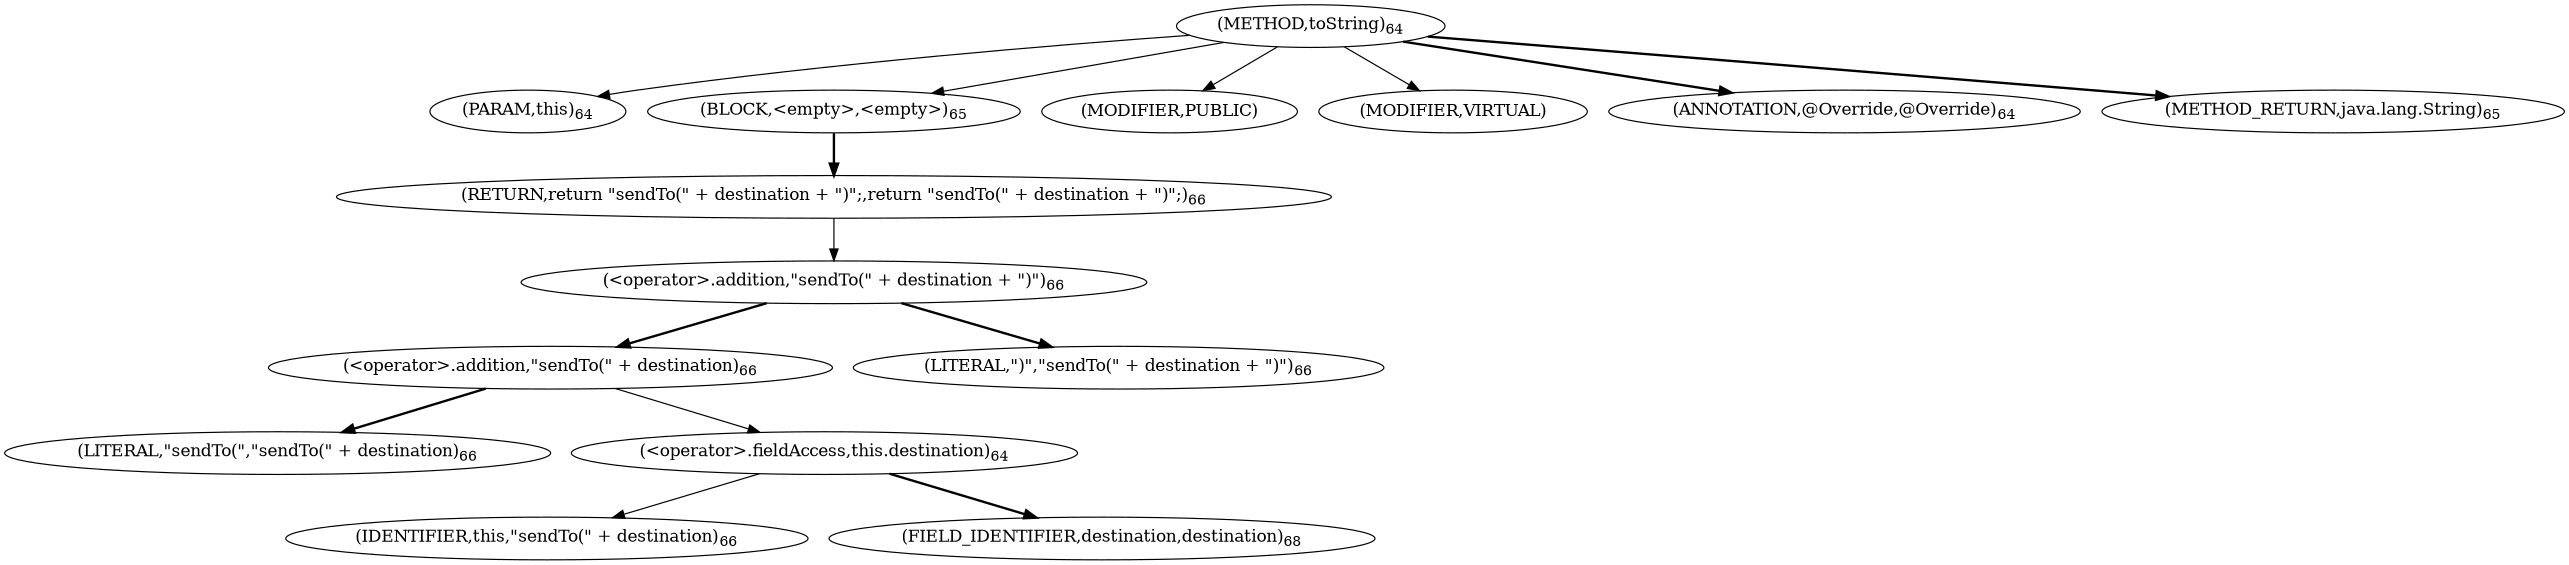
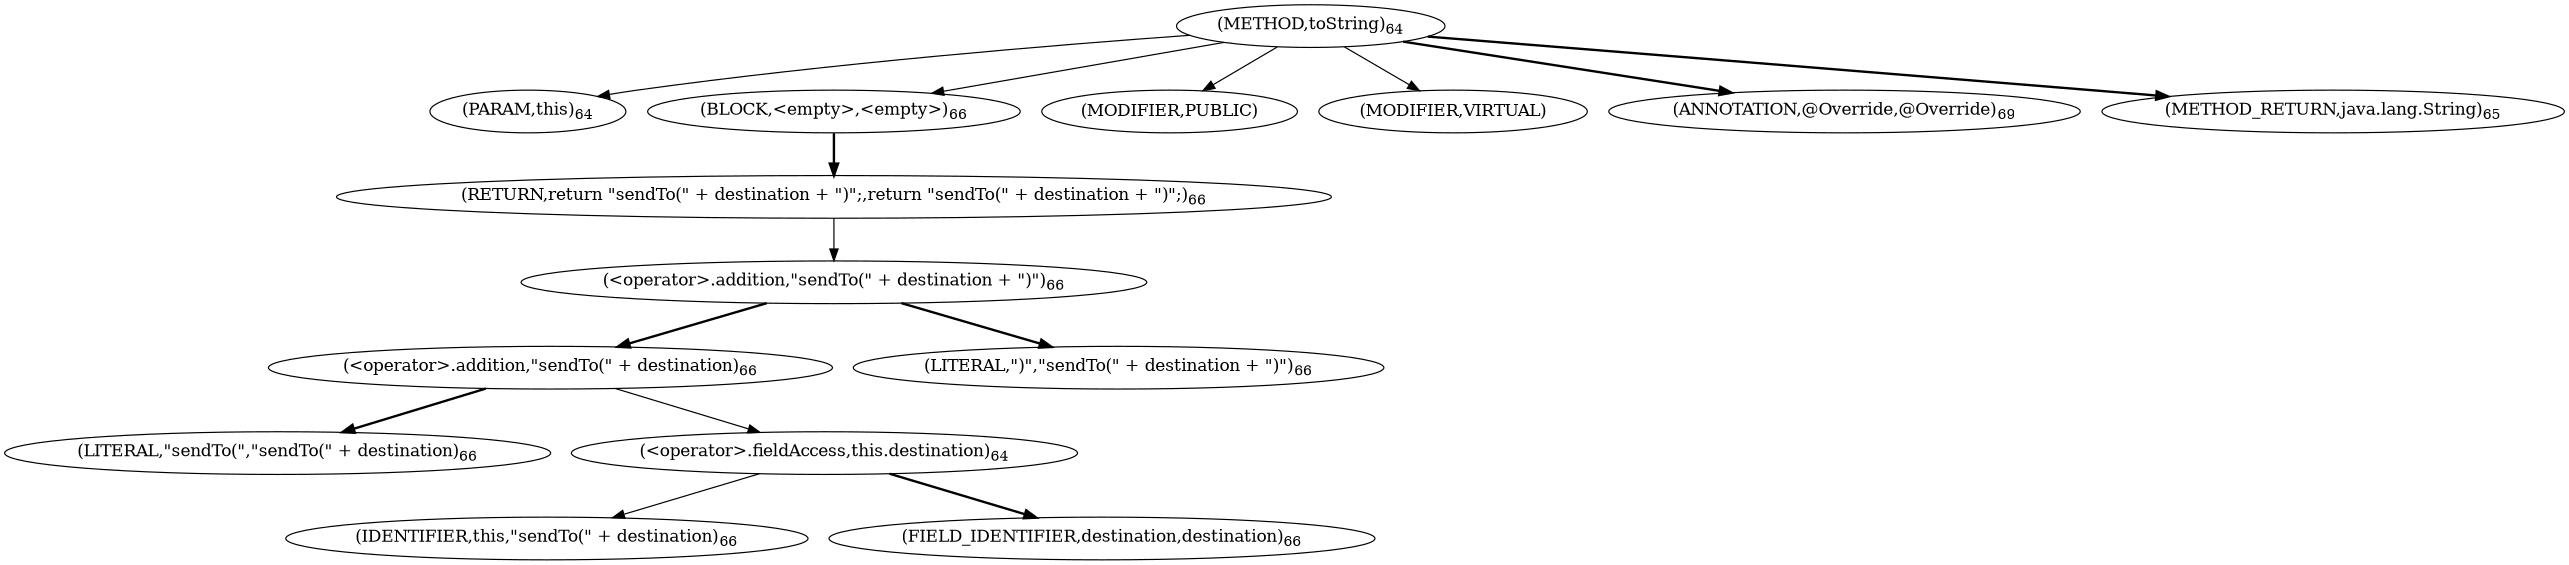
(958, 110) -> (958, 110)
(2007, 110) -> (2007, 110)
(1293, 537) -> (1293, 537)
